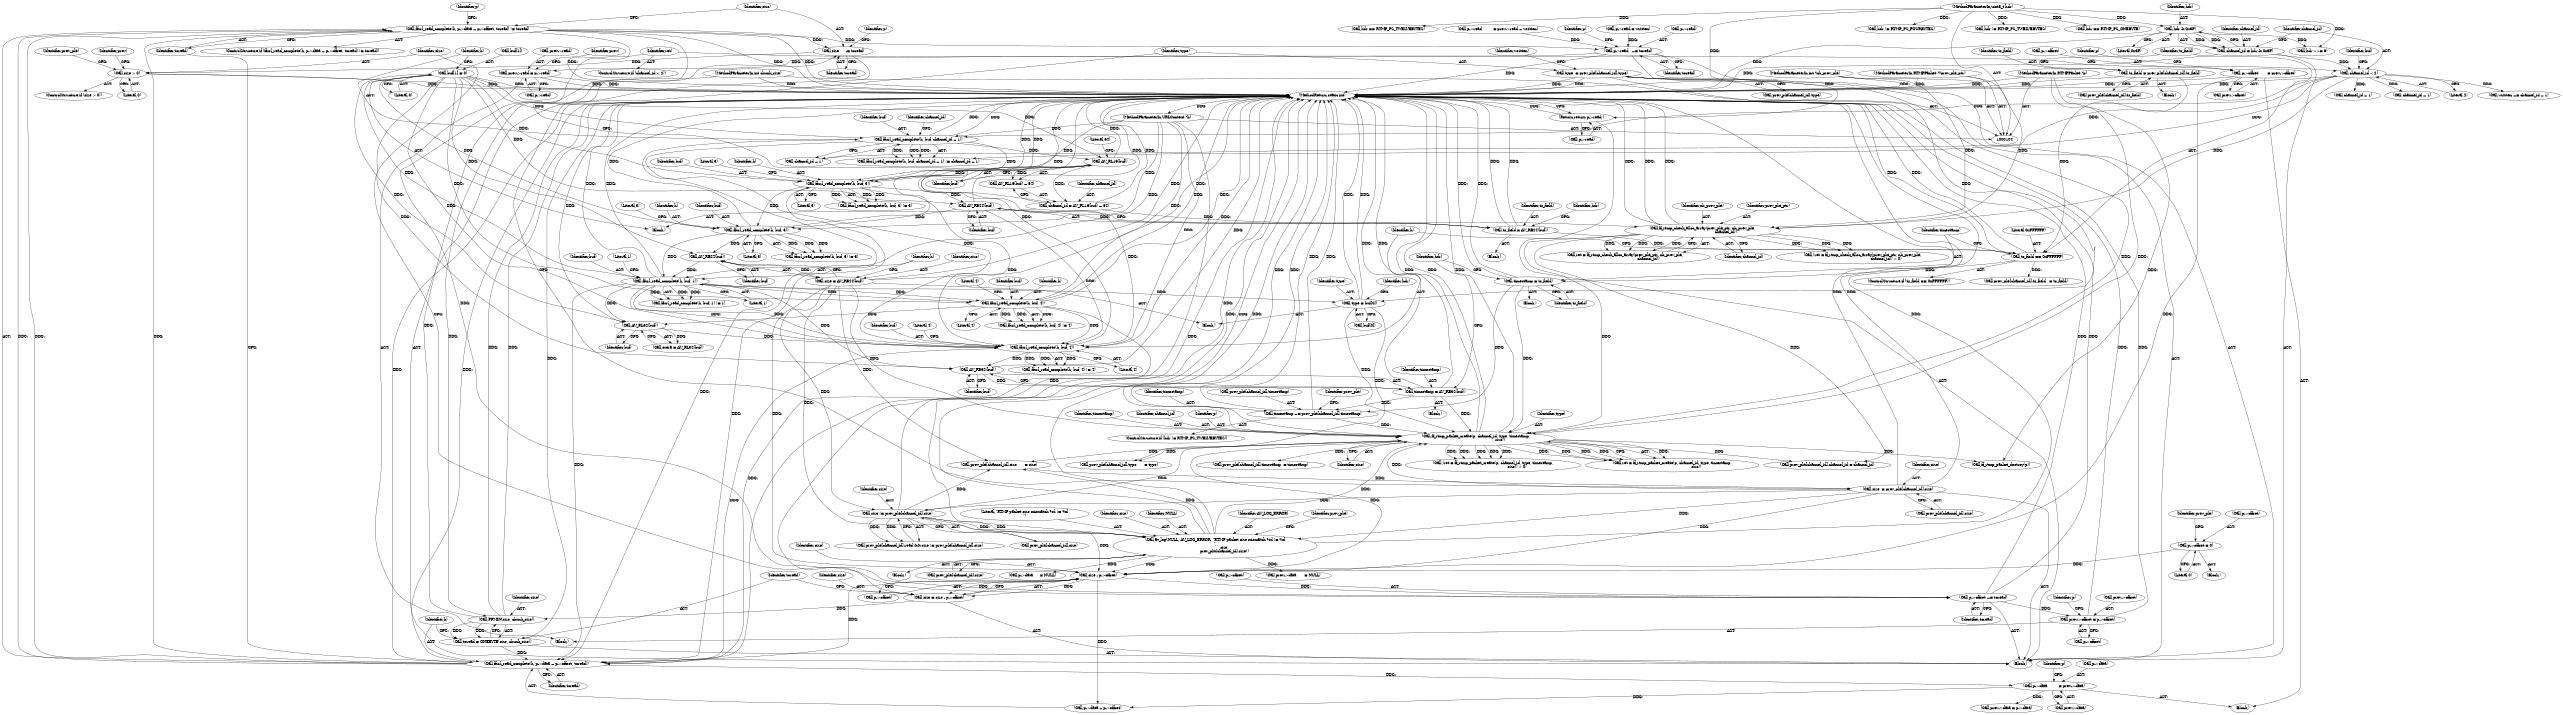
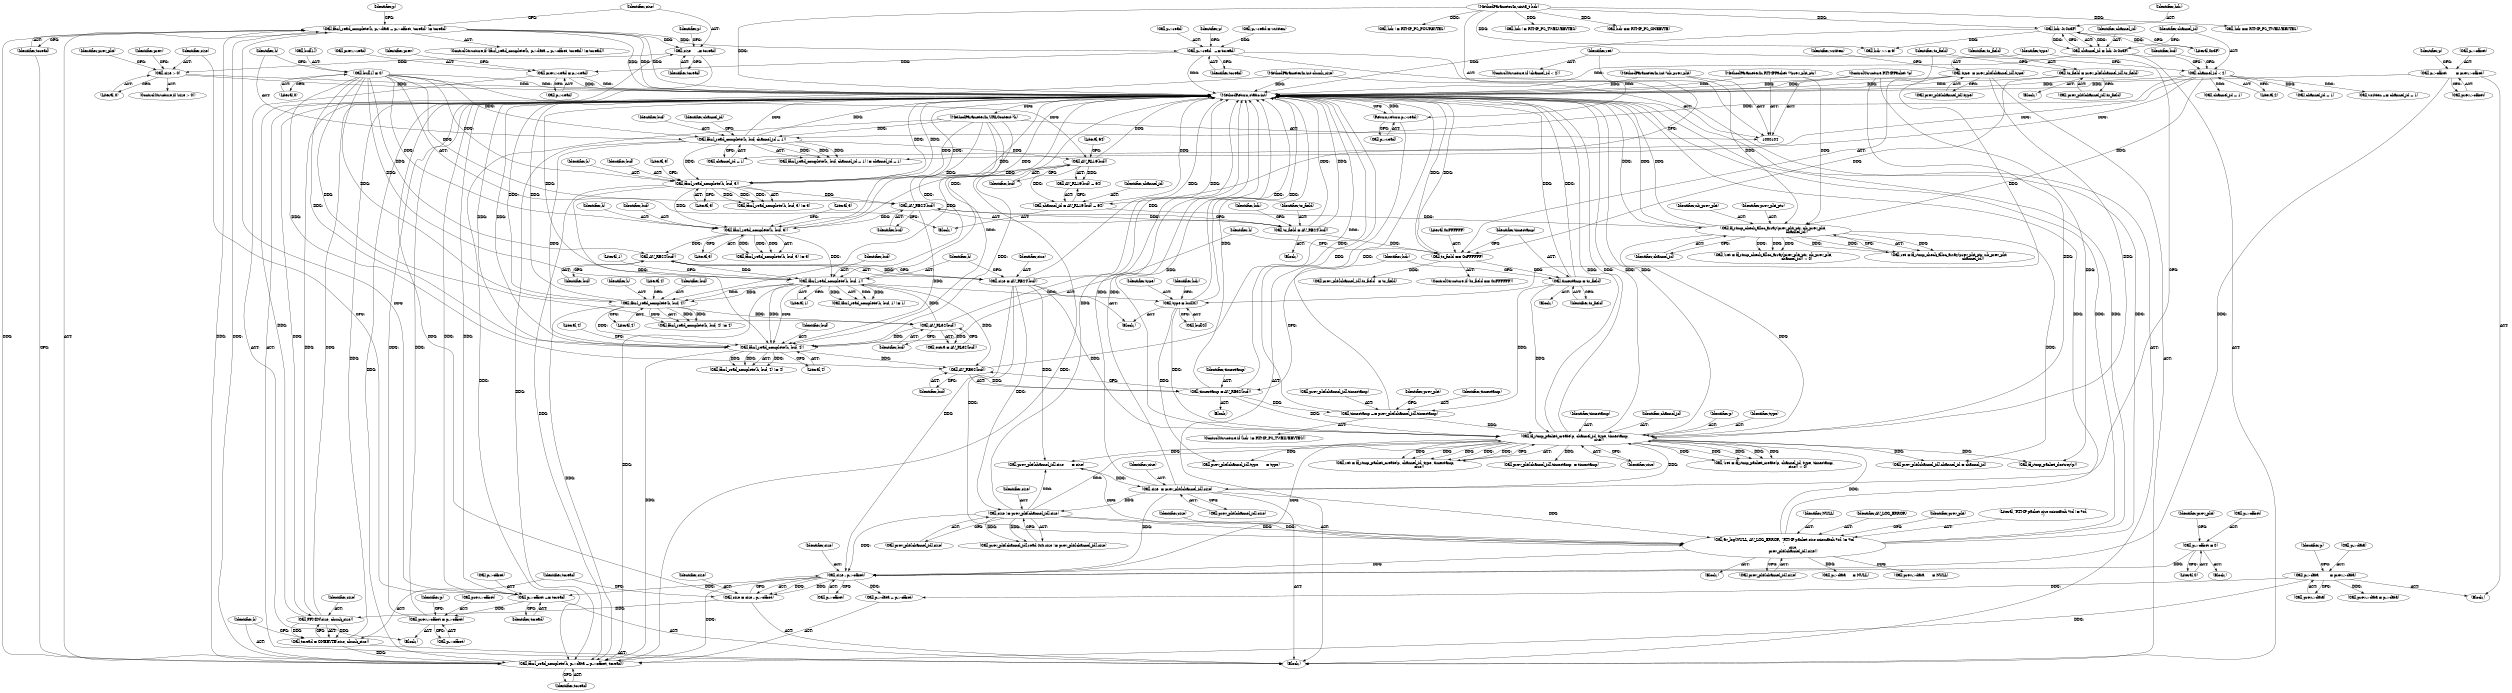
(1498, 29) -> none
(2167, 40) -> (2139, 40)
(2345, 62) -> (2198, 62)
(2053, 73) -> (1881, 73)
(608, 297) -> (906, 293)
(1307, 675) -> (1476, 644)
